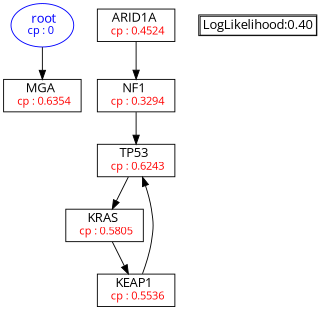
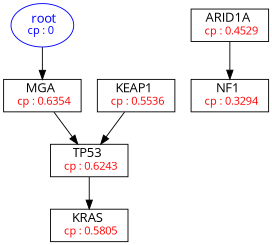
(258, 25) -> none
(138, 31) -> (232, 31)
(136, 124) -> (63, 125)
(118, 254) -> none
